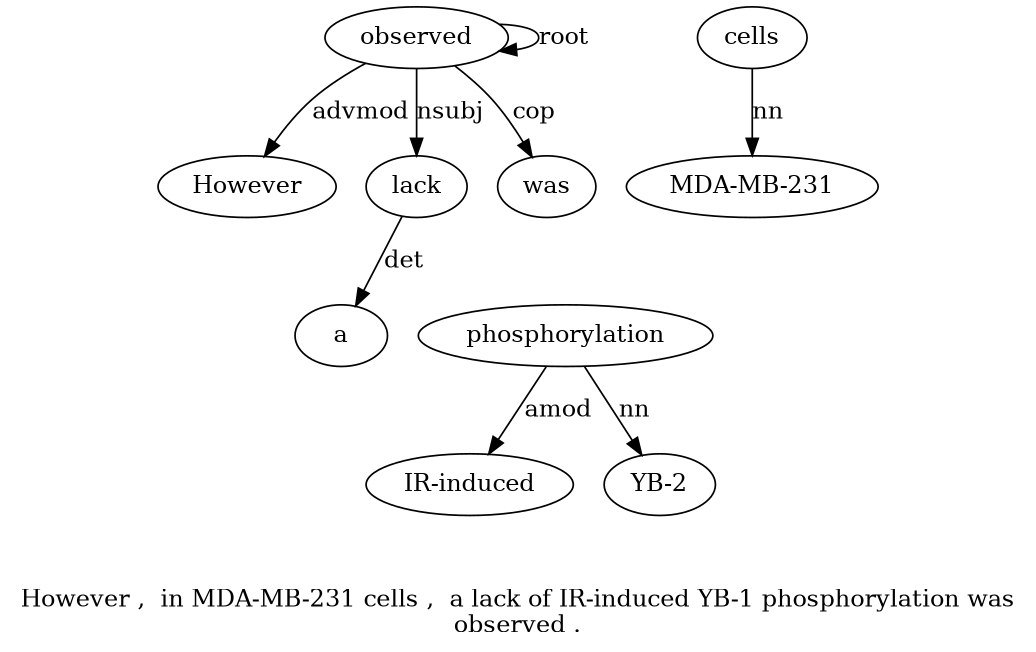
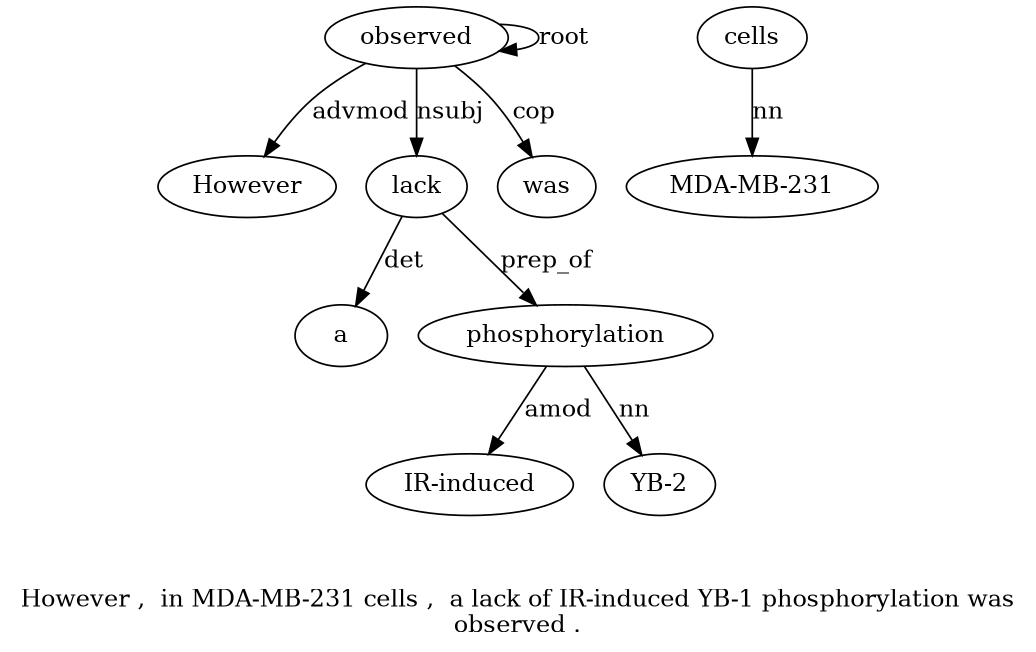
none -> (483, 253)
